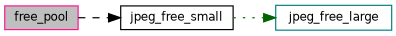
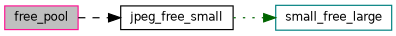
(334, 18) -> (334, 18)
